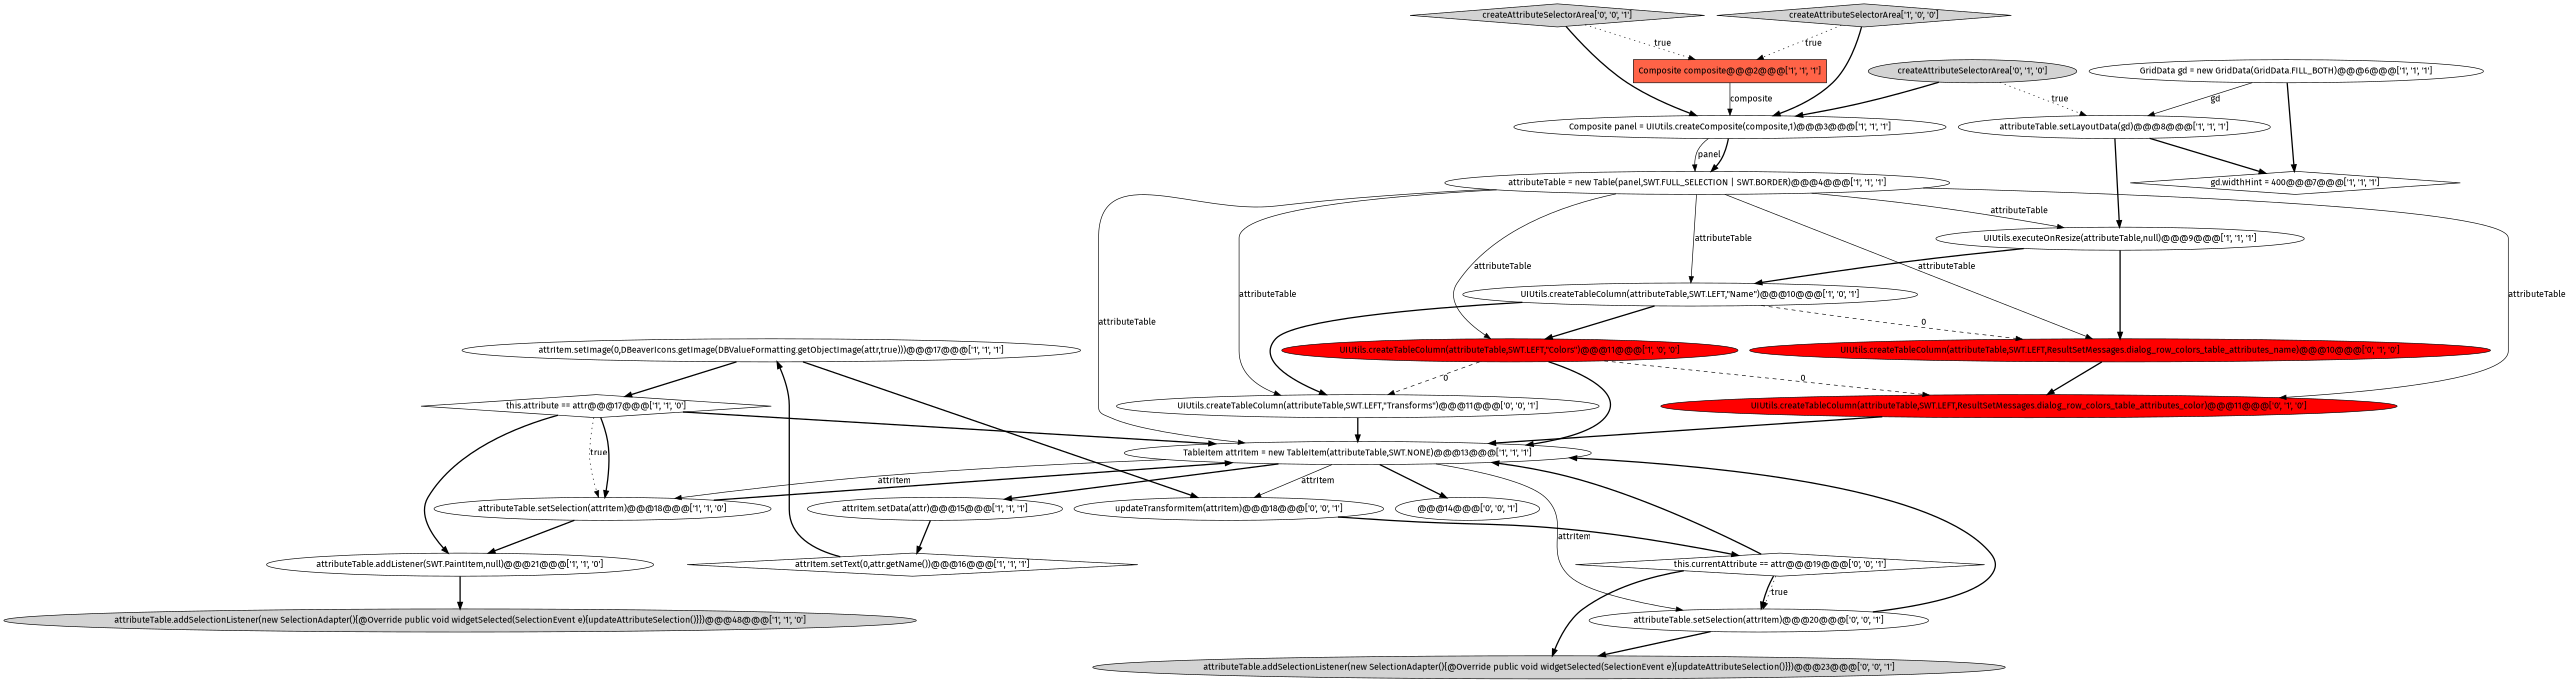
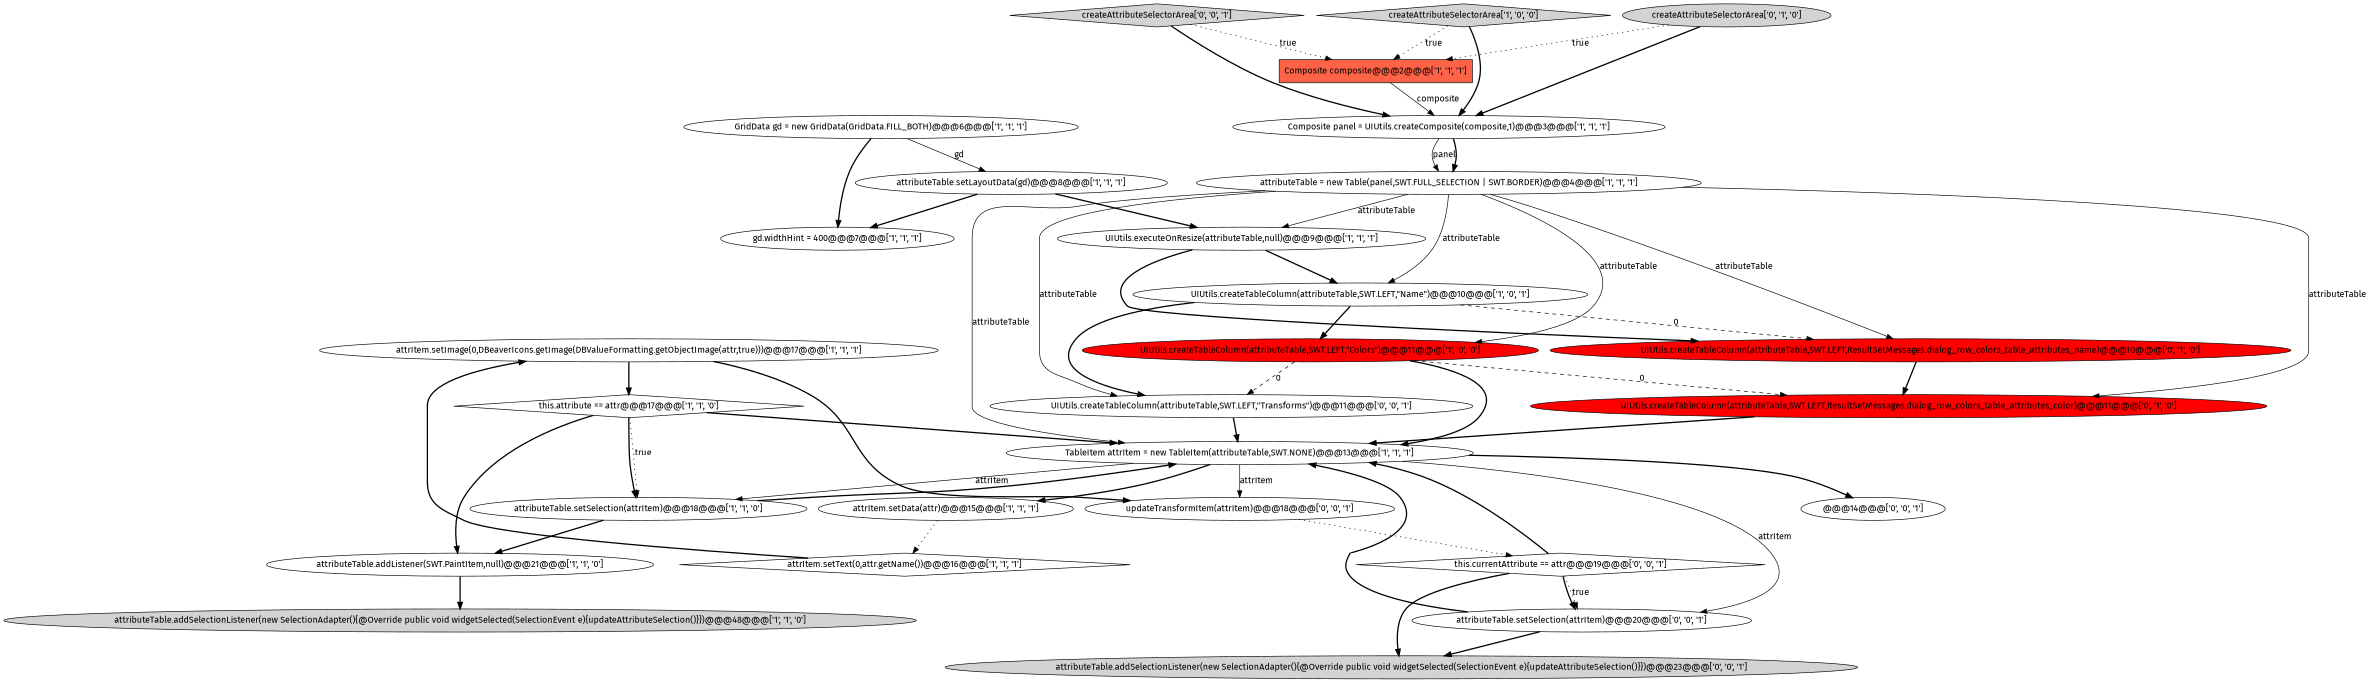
(2040, 98) -> (1561, 42)
(2295, 183) -> (837, 239)
(1536, 527) -> (1402, 537)
(925, 534) -> (927, 534)
